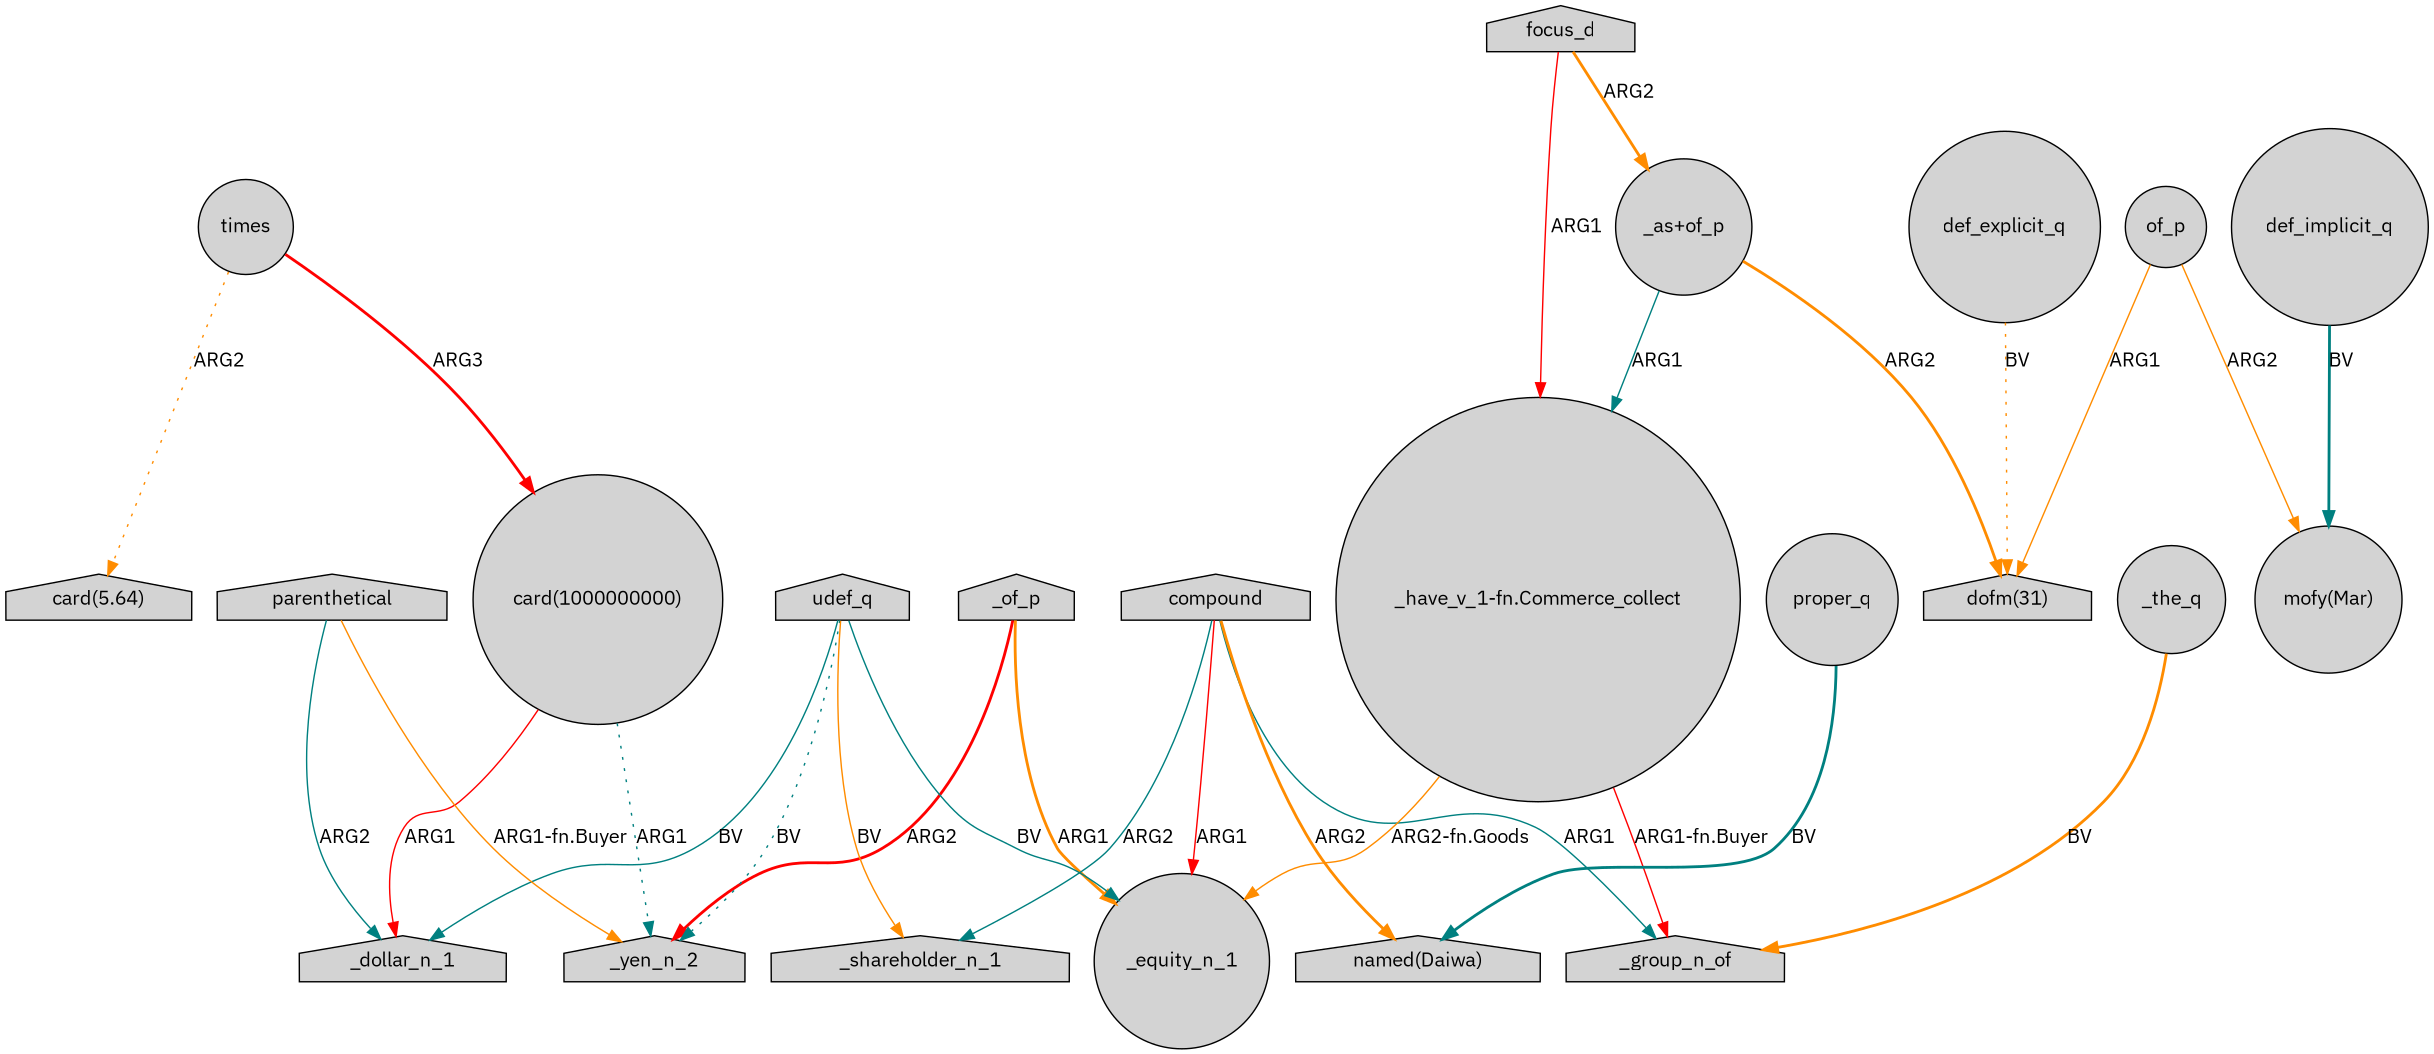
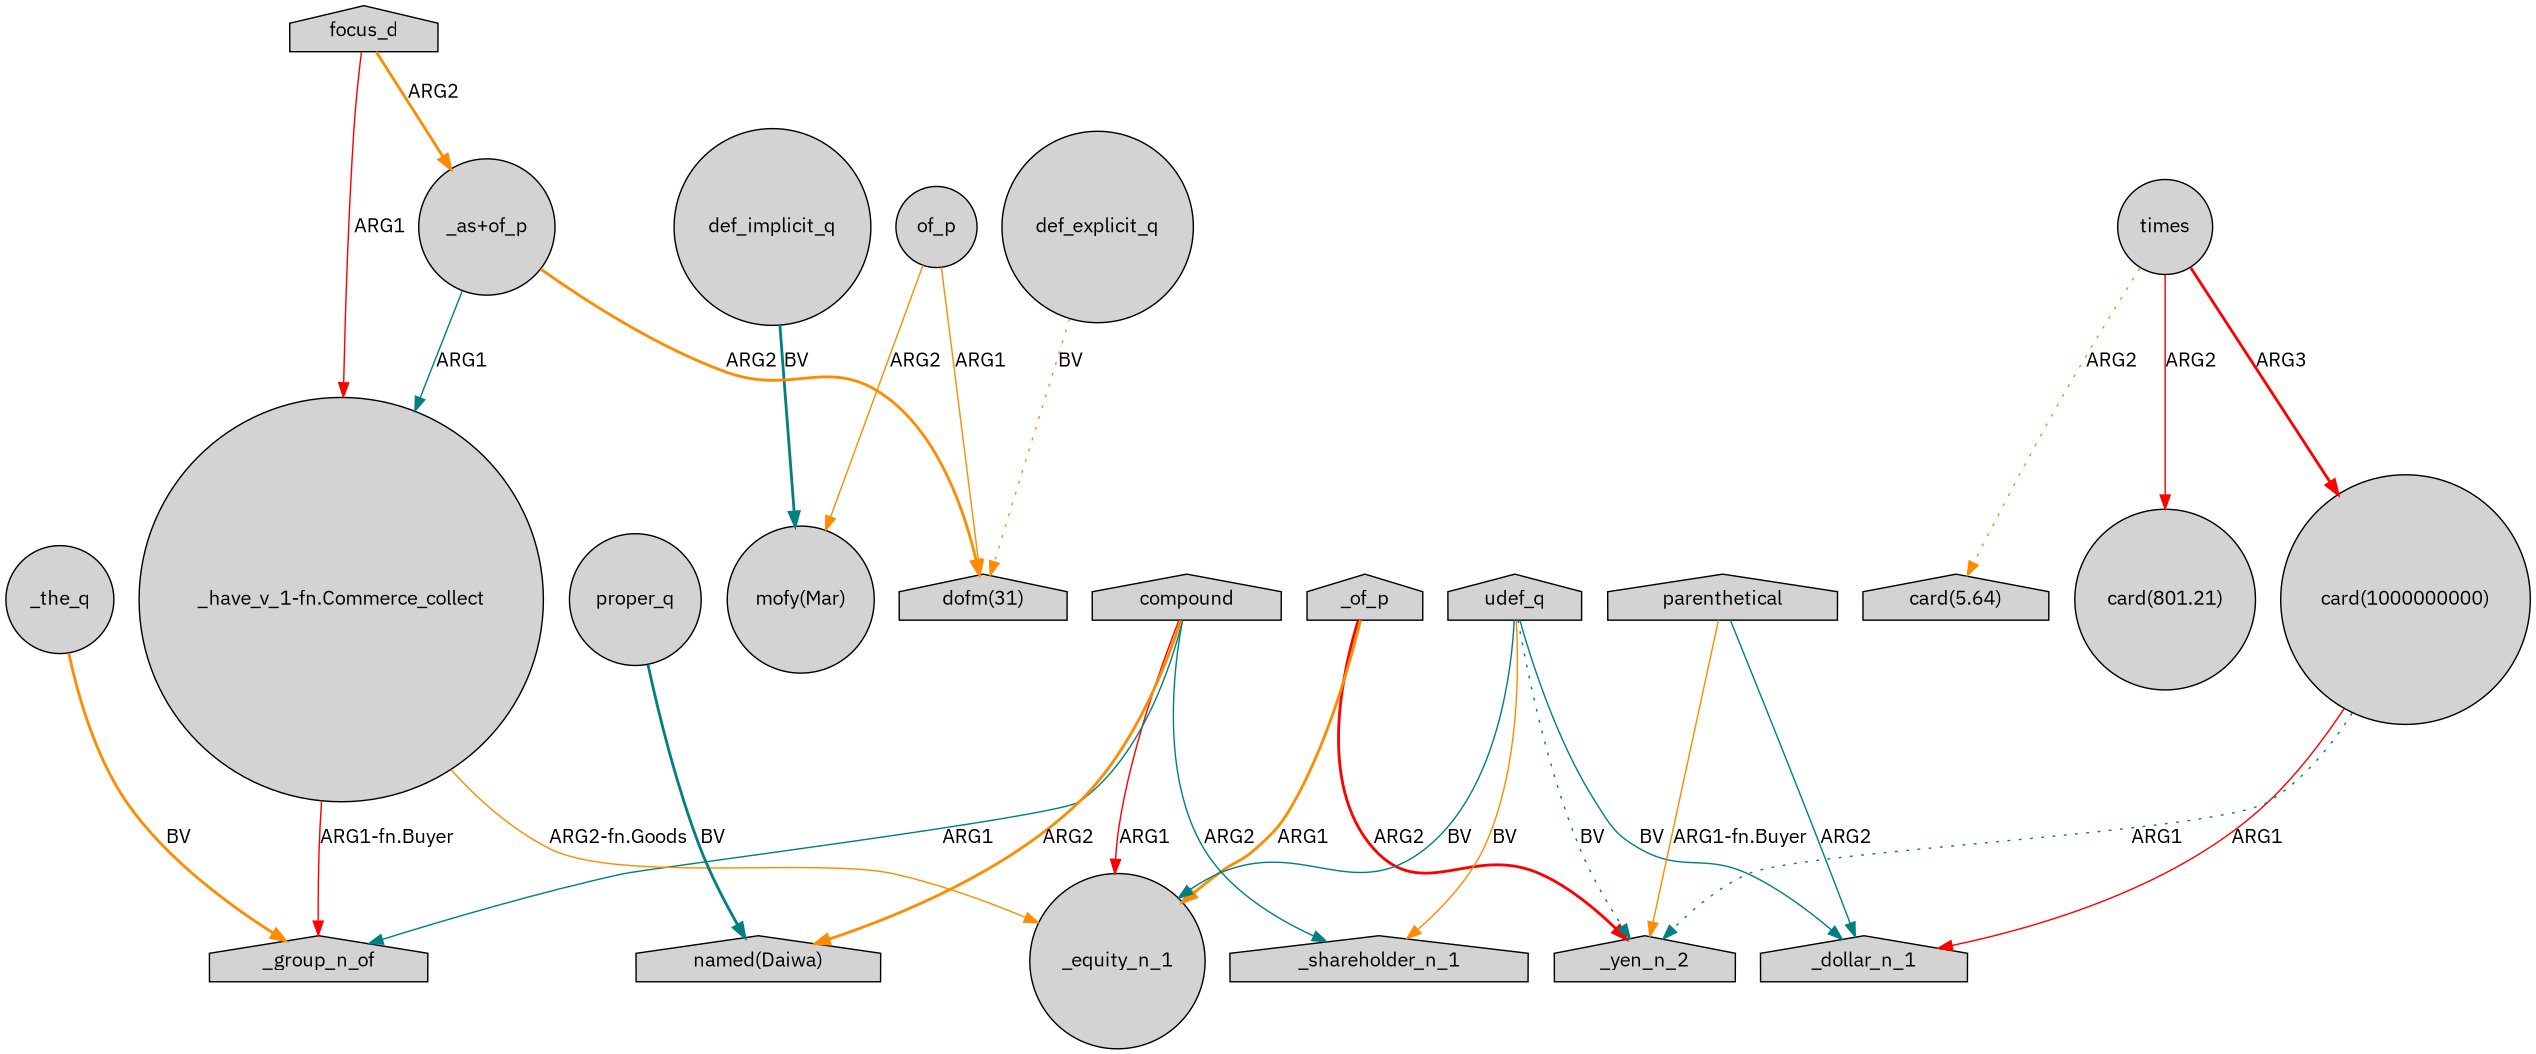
none -> (2165, 600)
